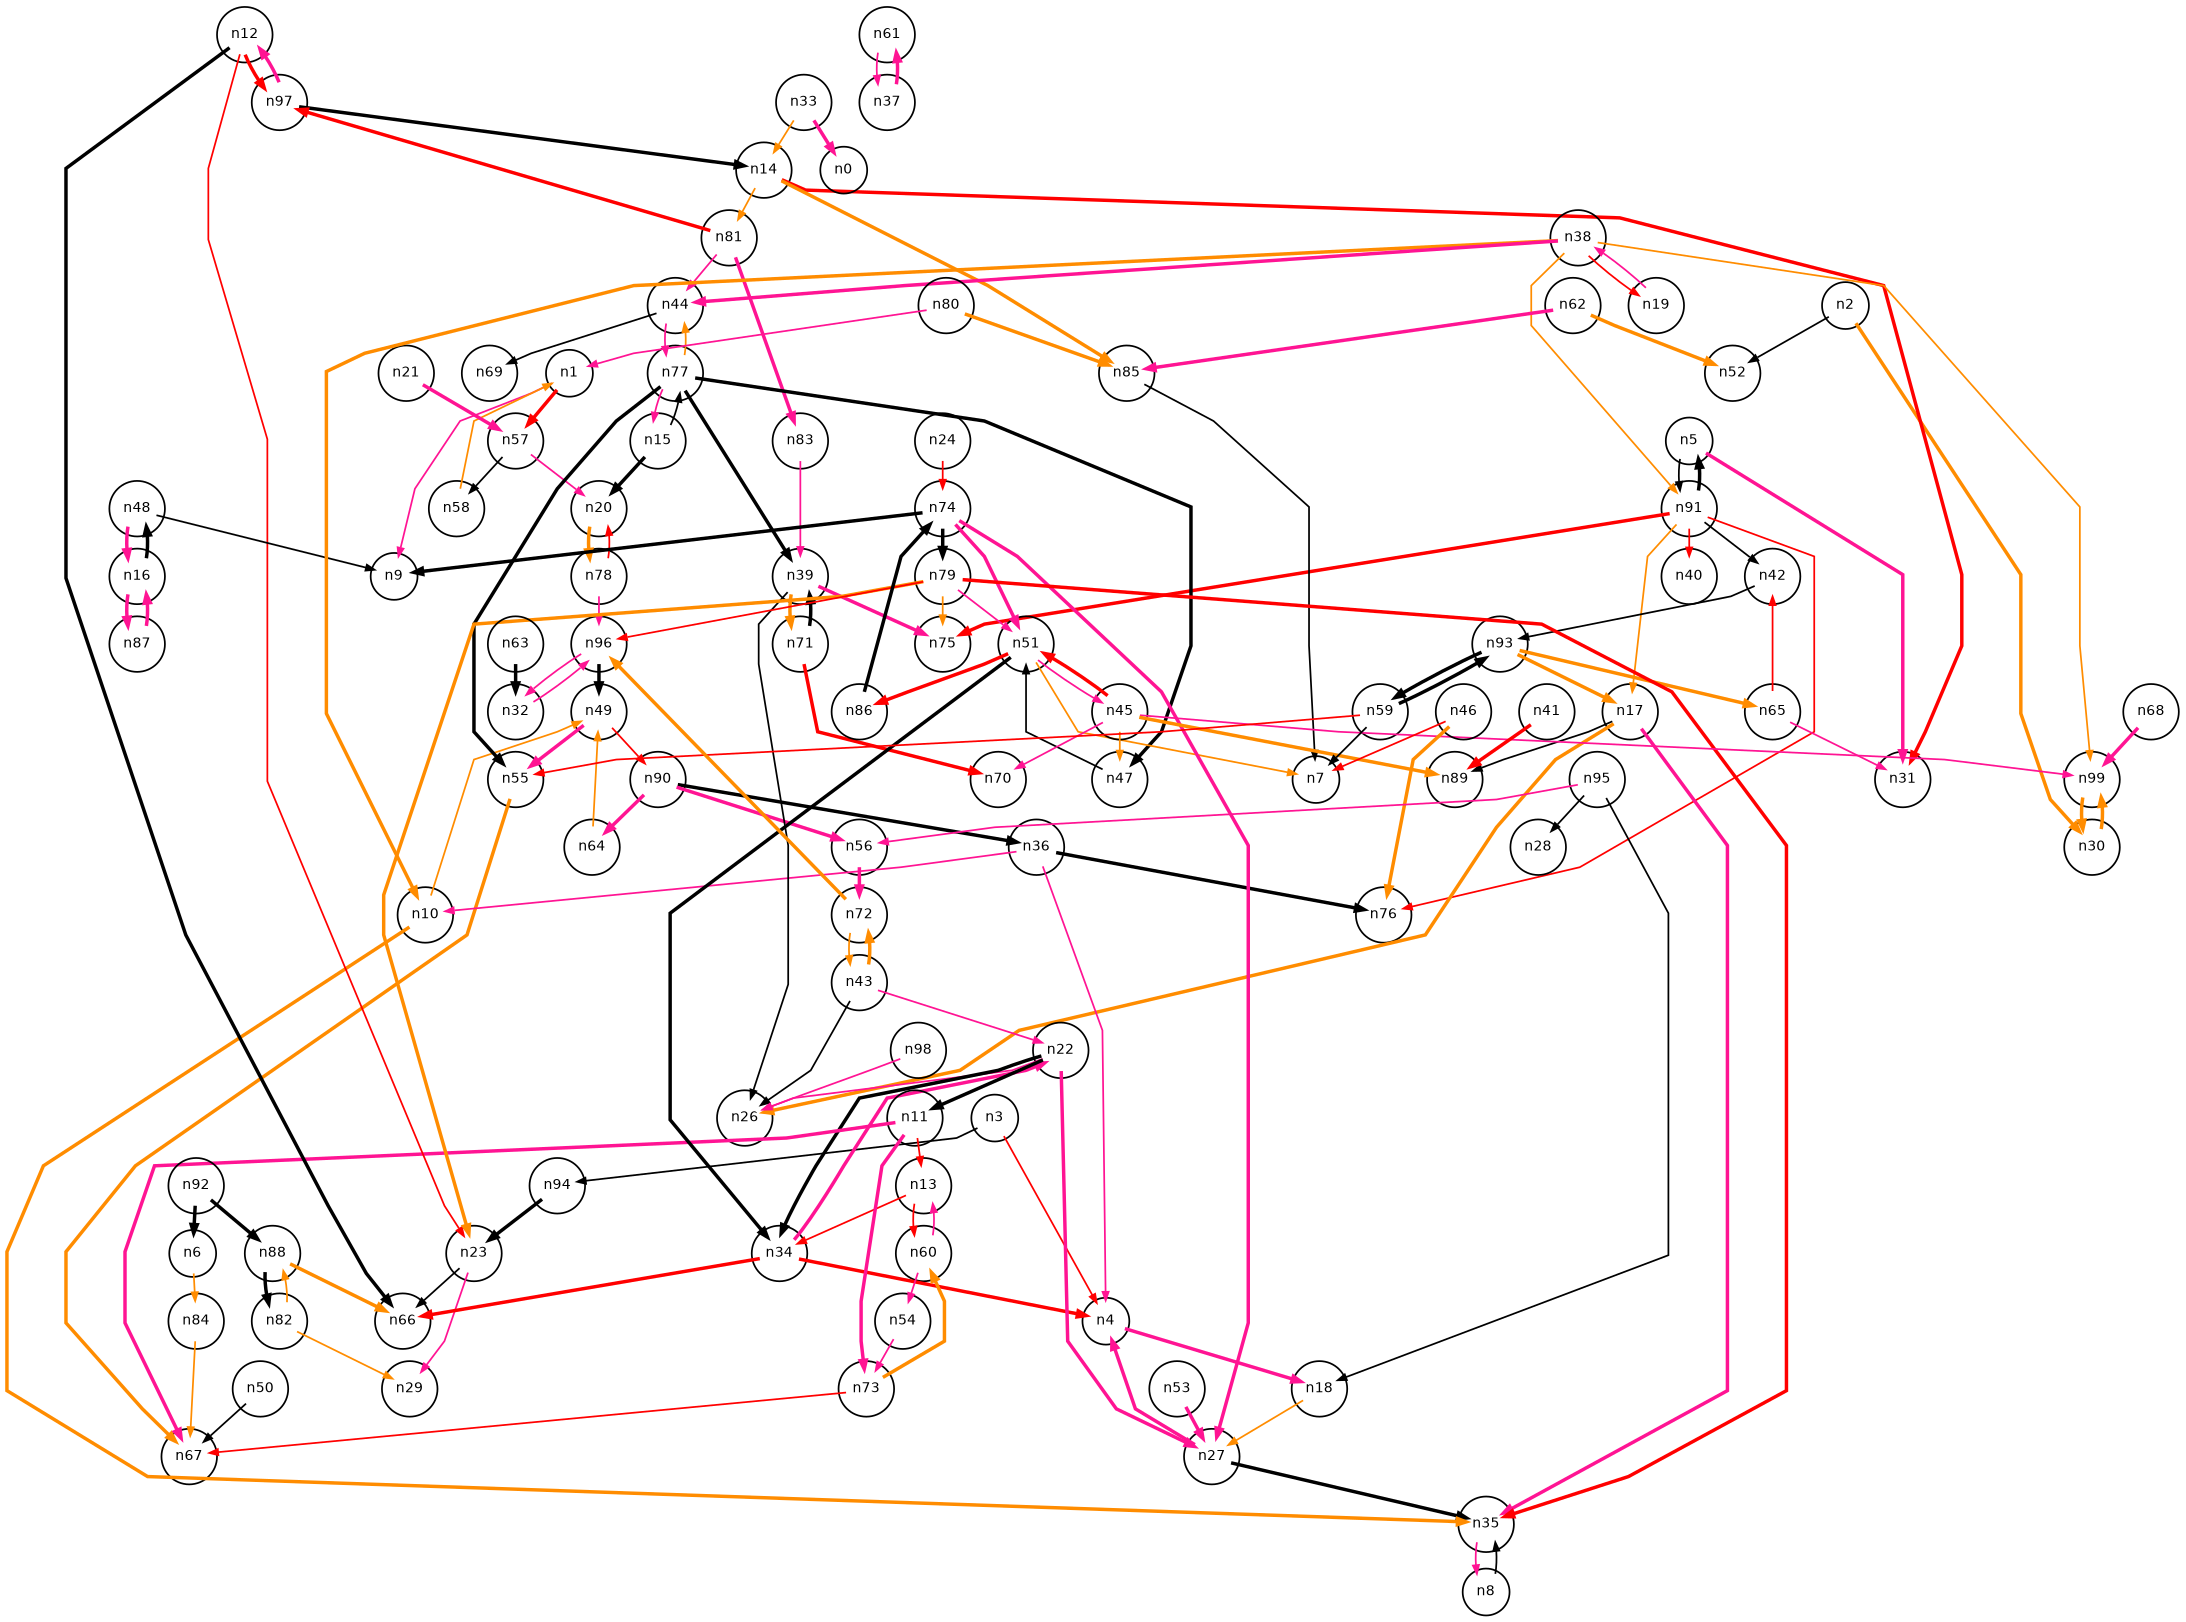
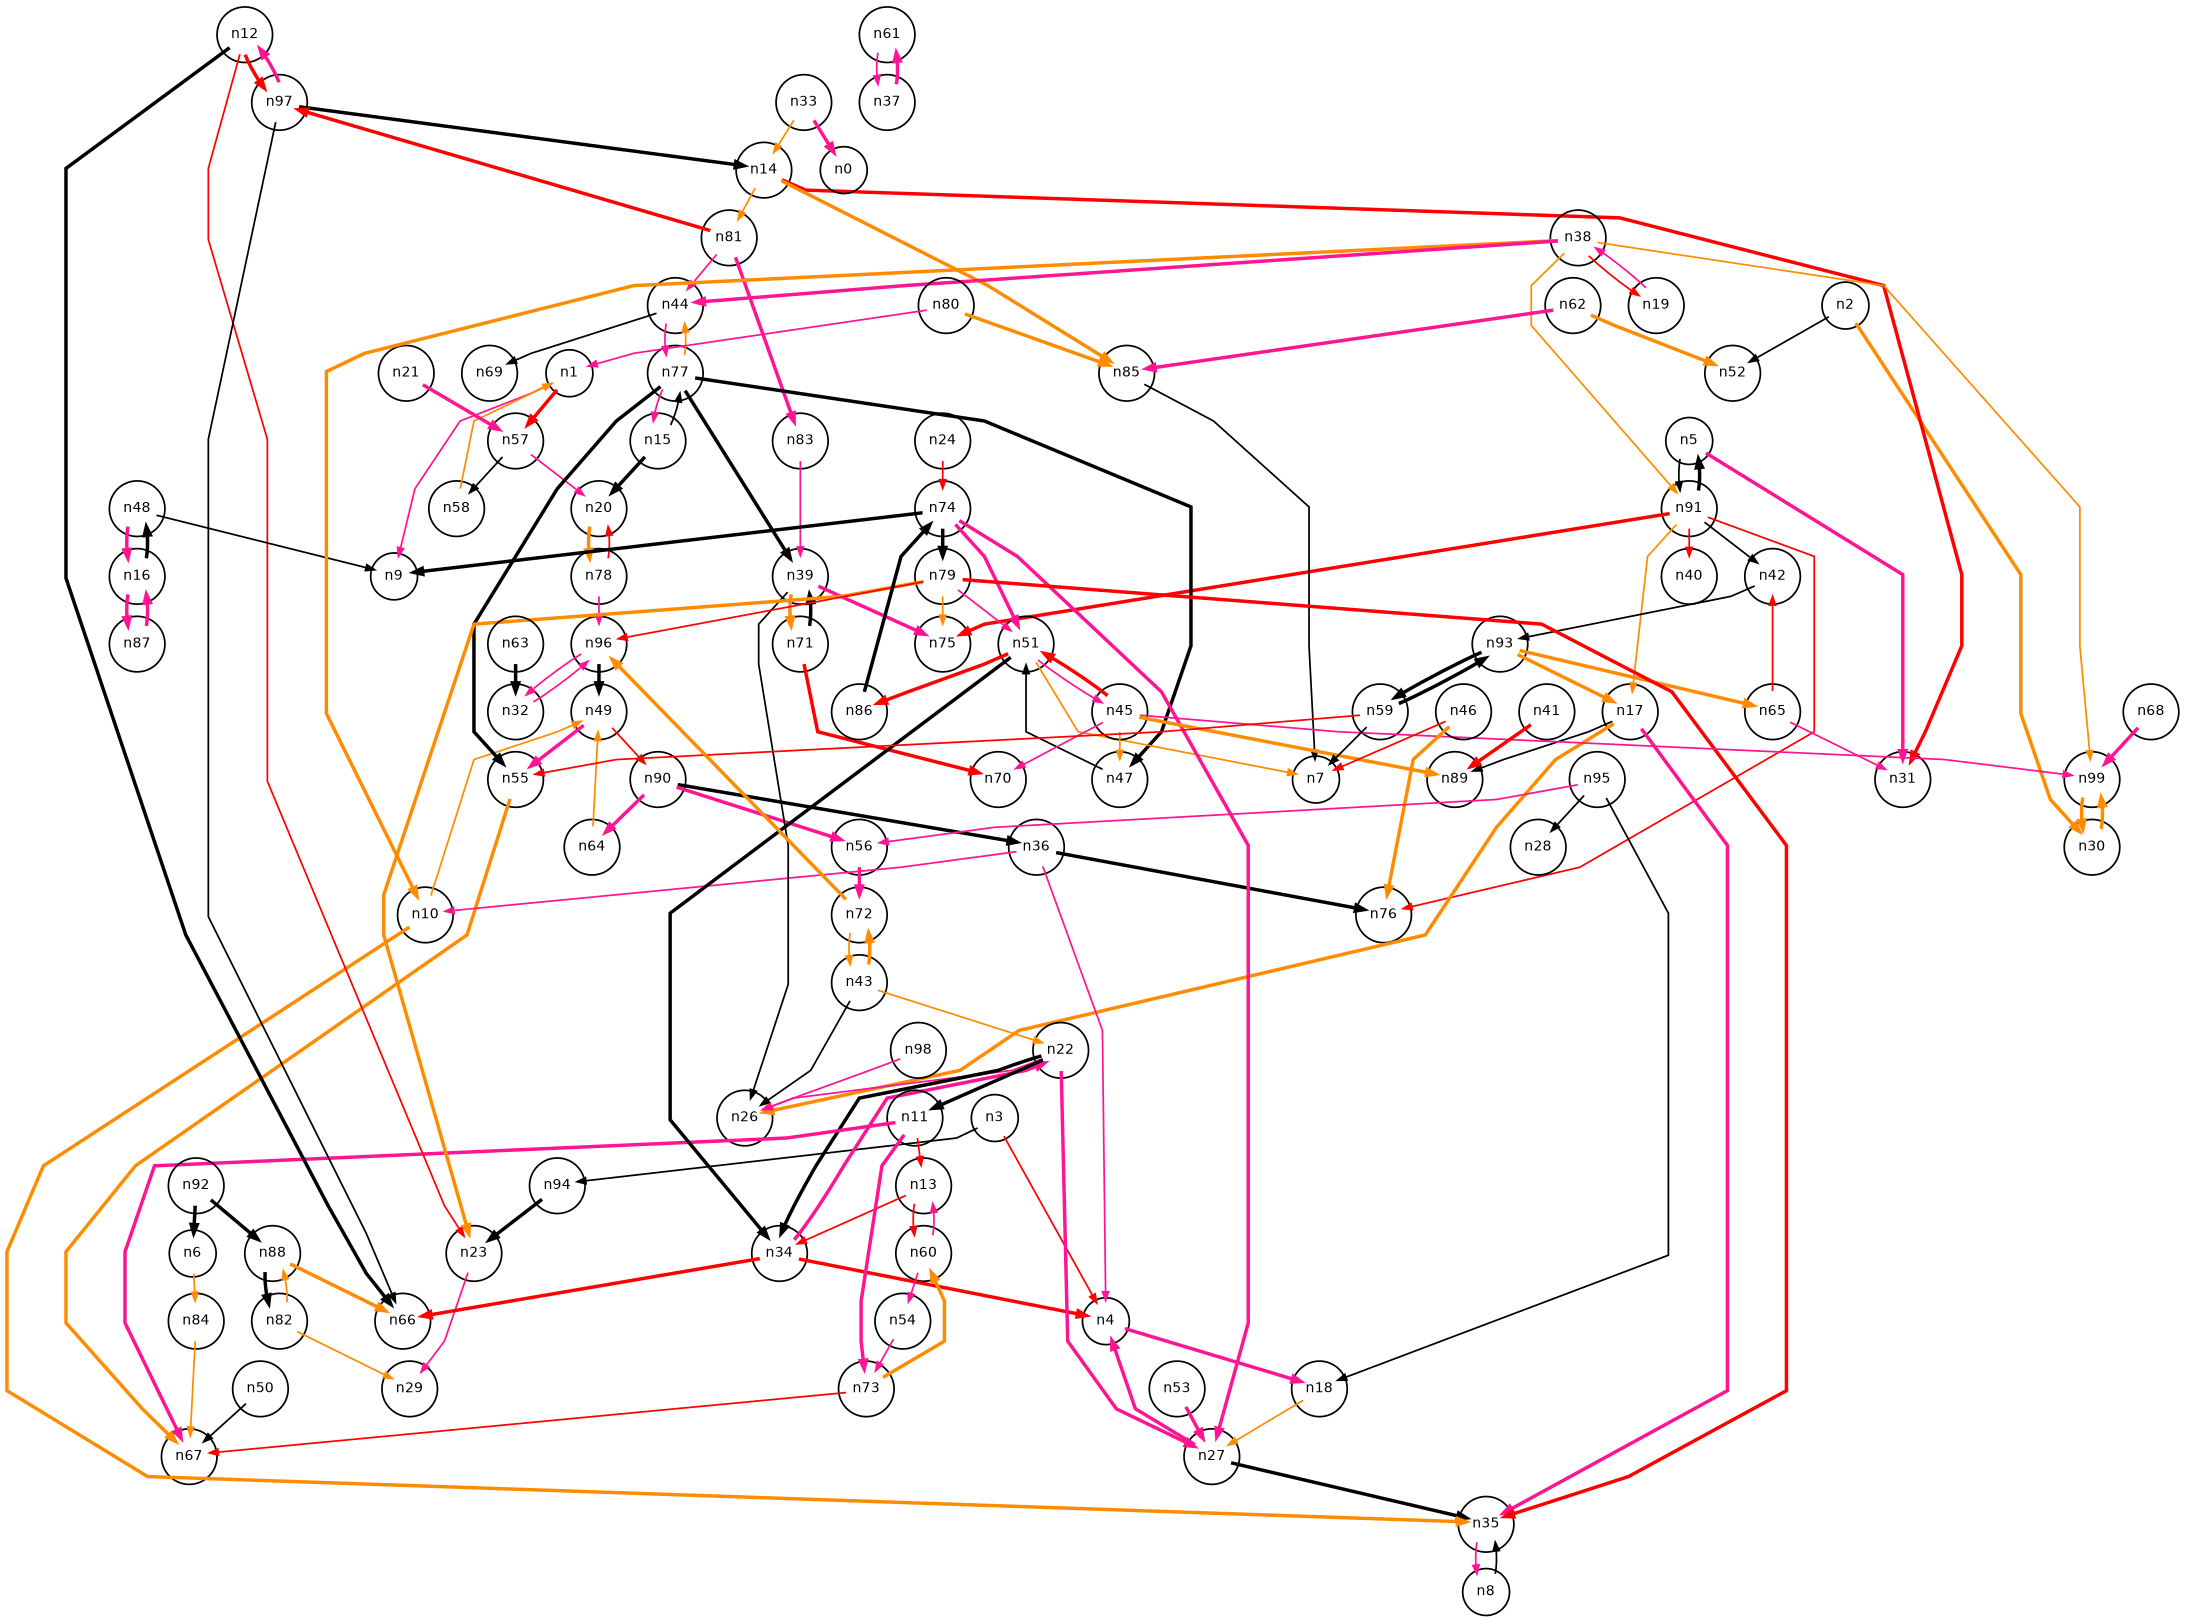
(956, 1015) -> (956, 1015)
(442, 1284) -> (208, 726)
